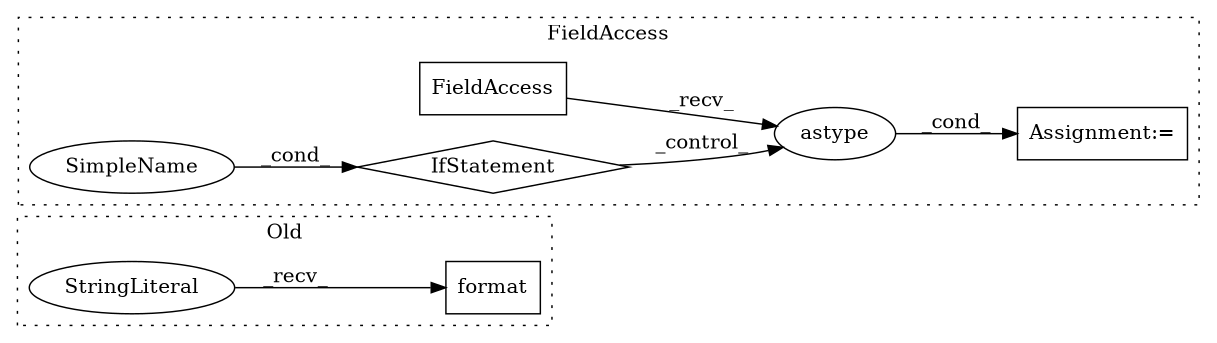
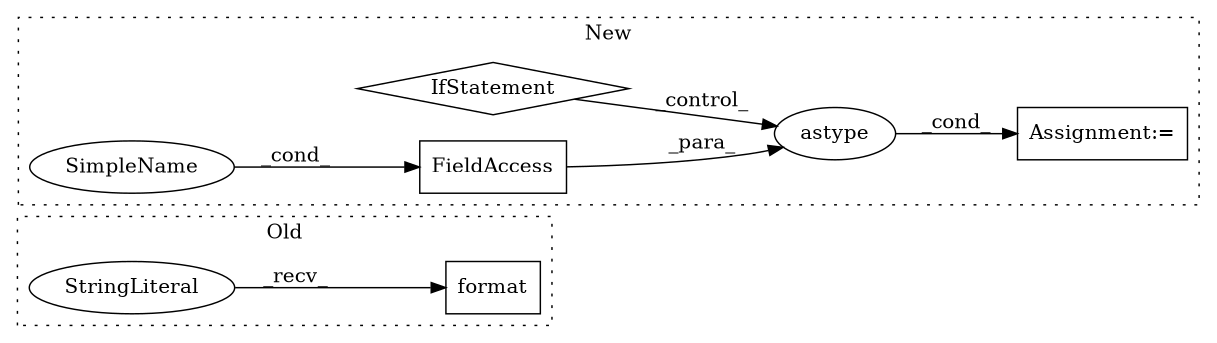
(609, 34) -> (609, 34)
(702, 101) -> (702, 143)
(288, 167) -> (319, 167)
